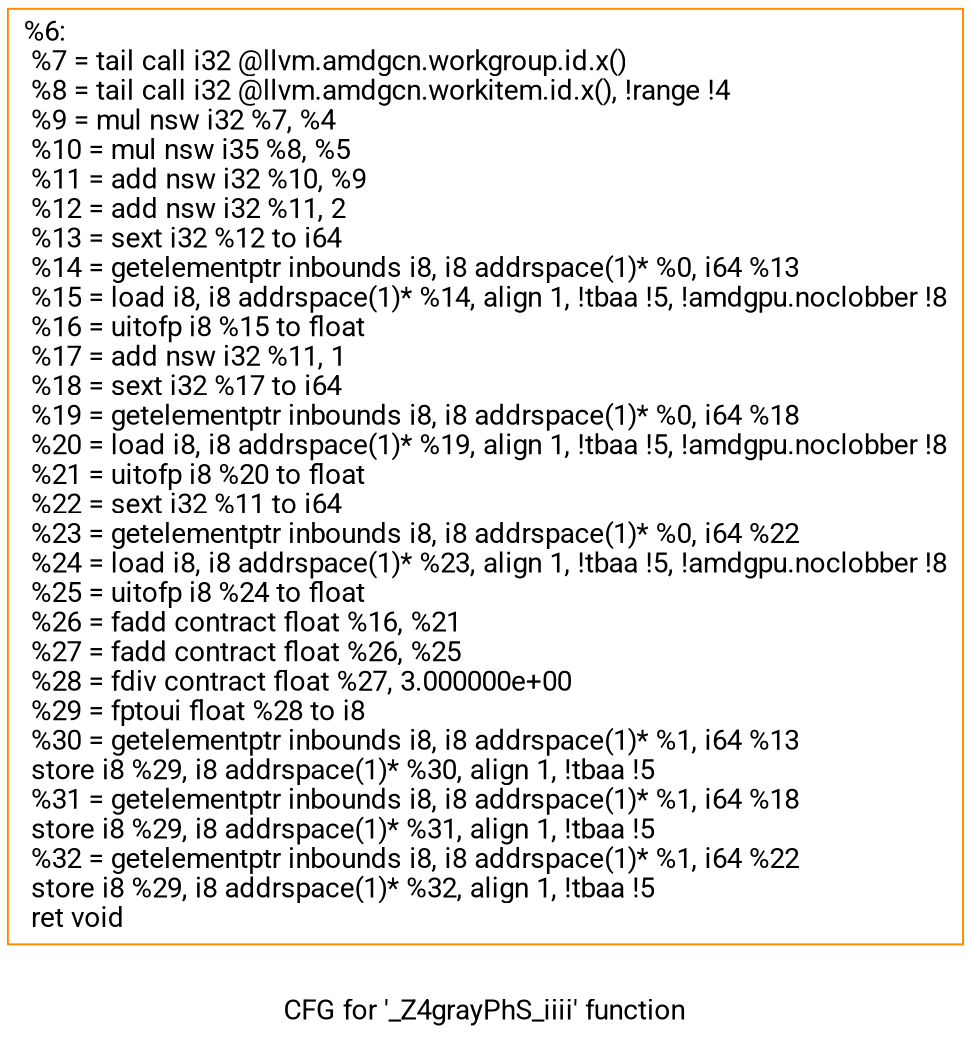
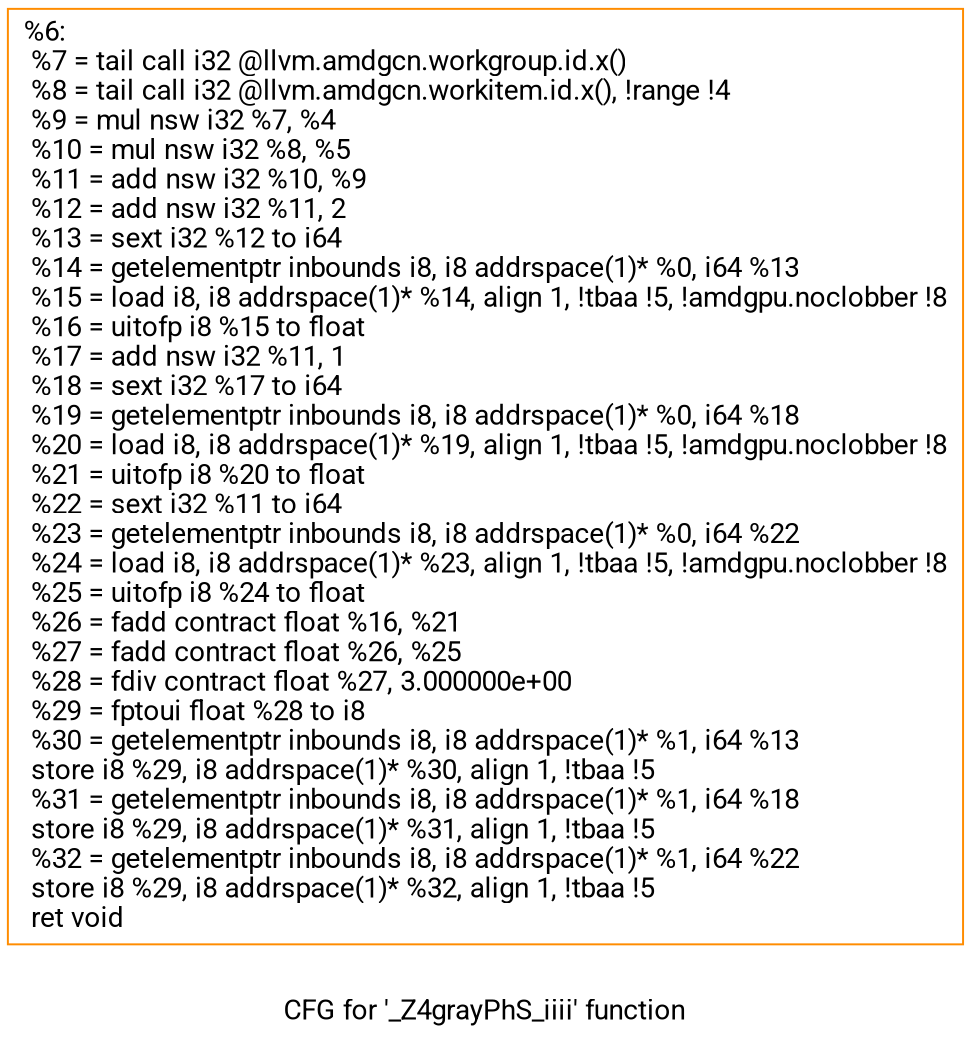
(187, 151) -> (187, 151)
